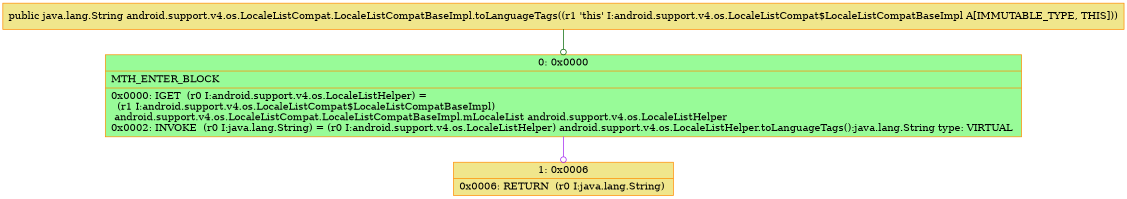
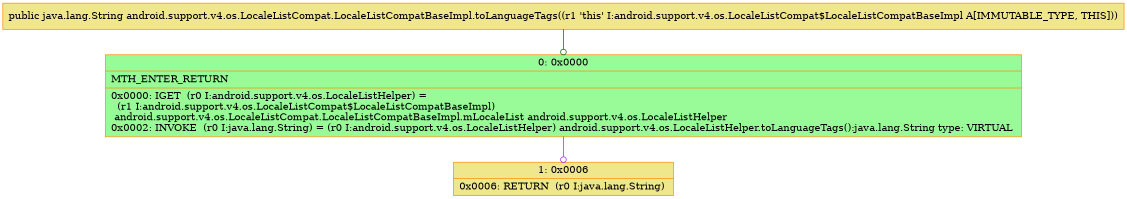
(165, 79) -> (170, 79)
